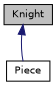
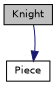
(22, 48) -> (35, 38)
